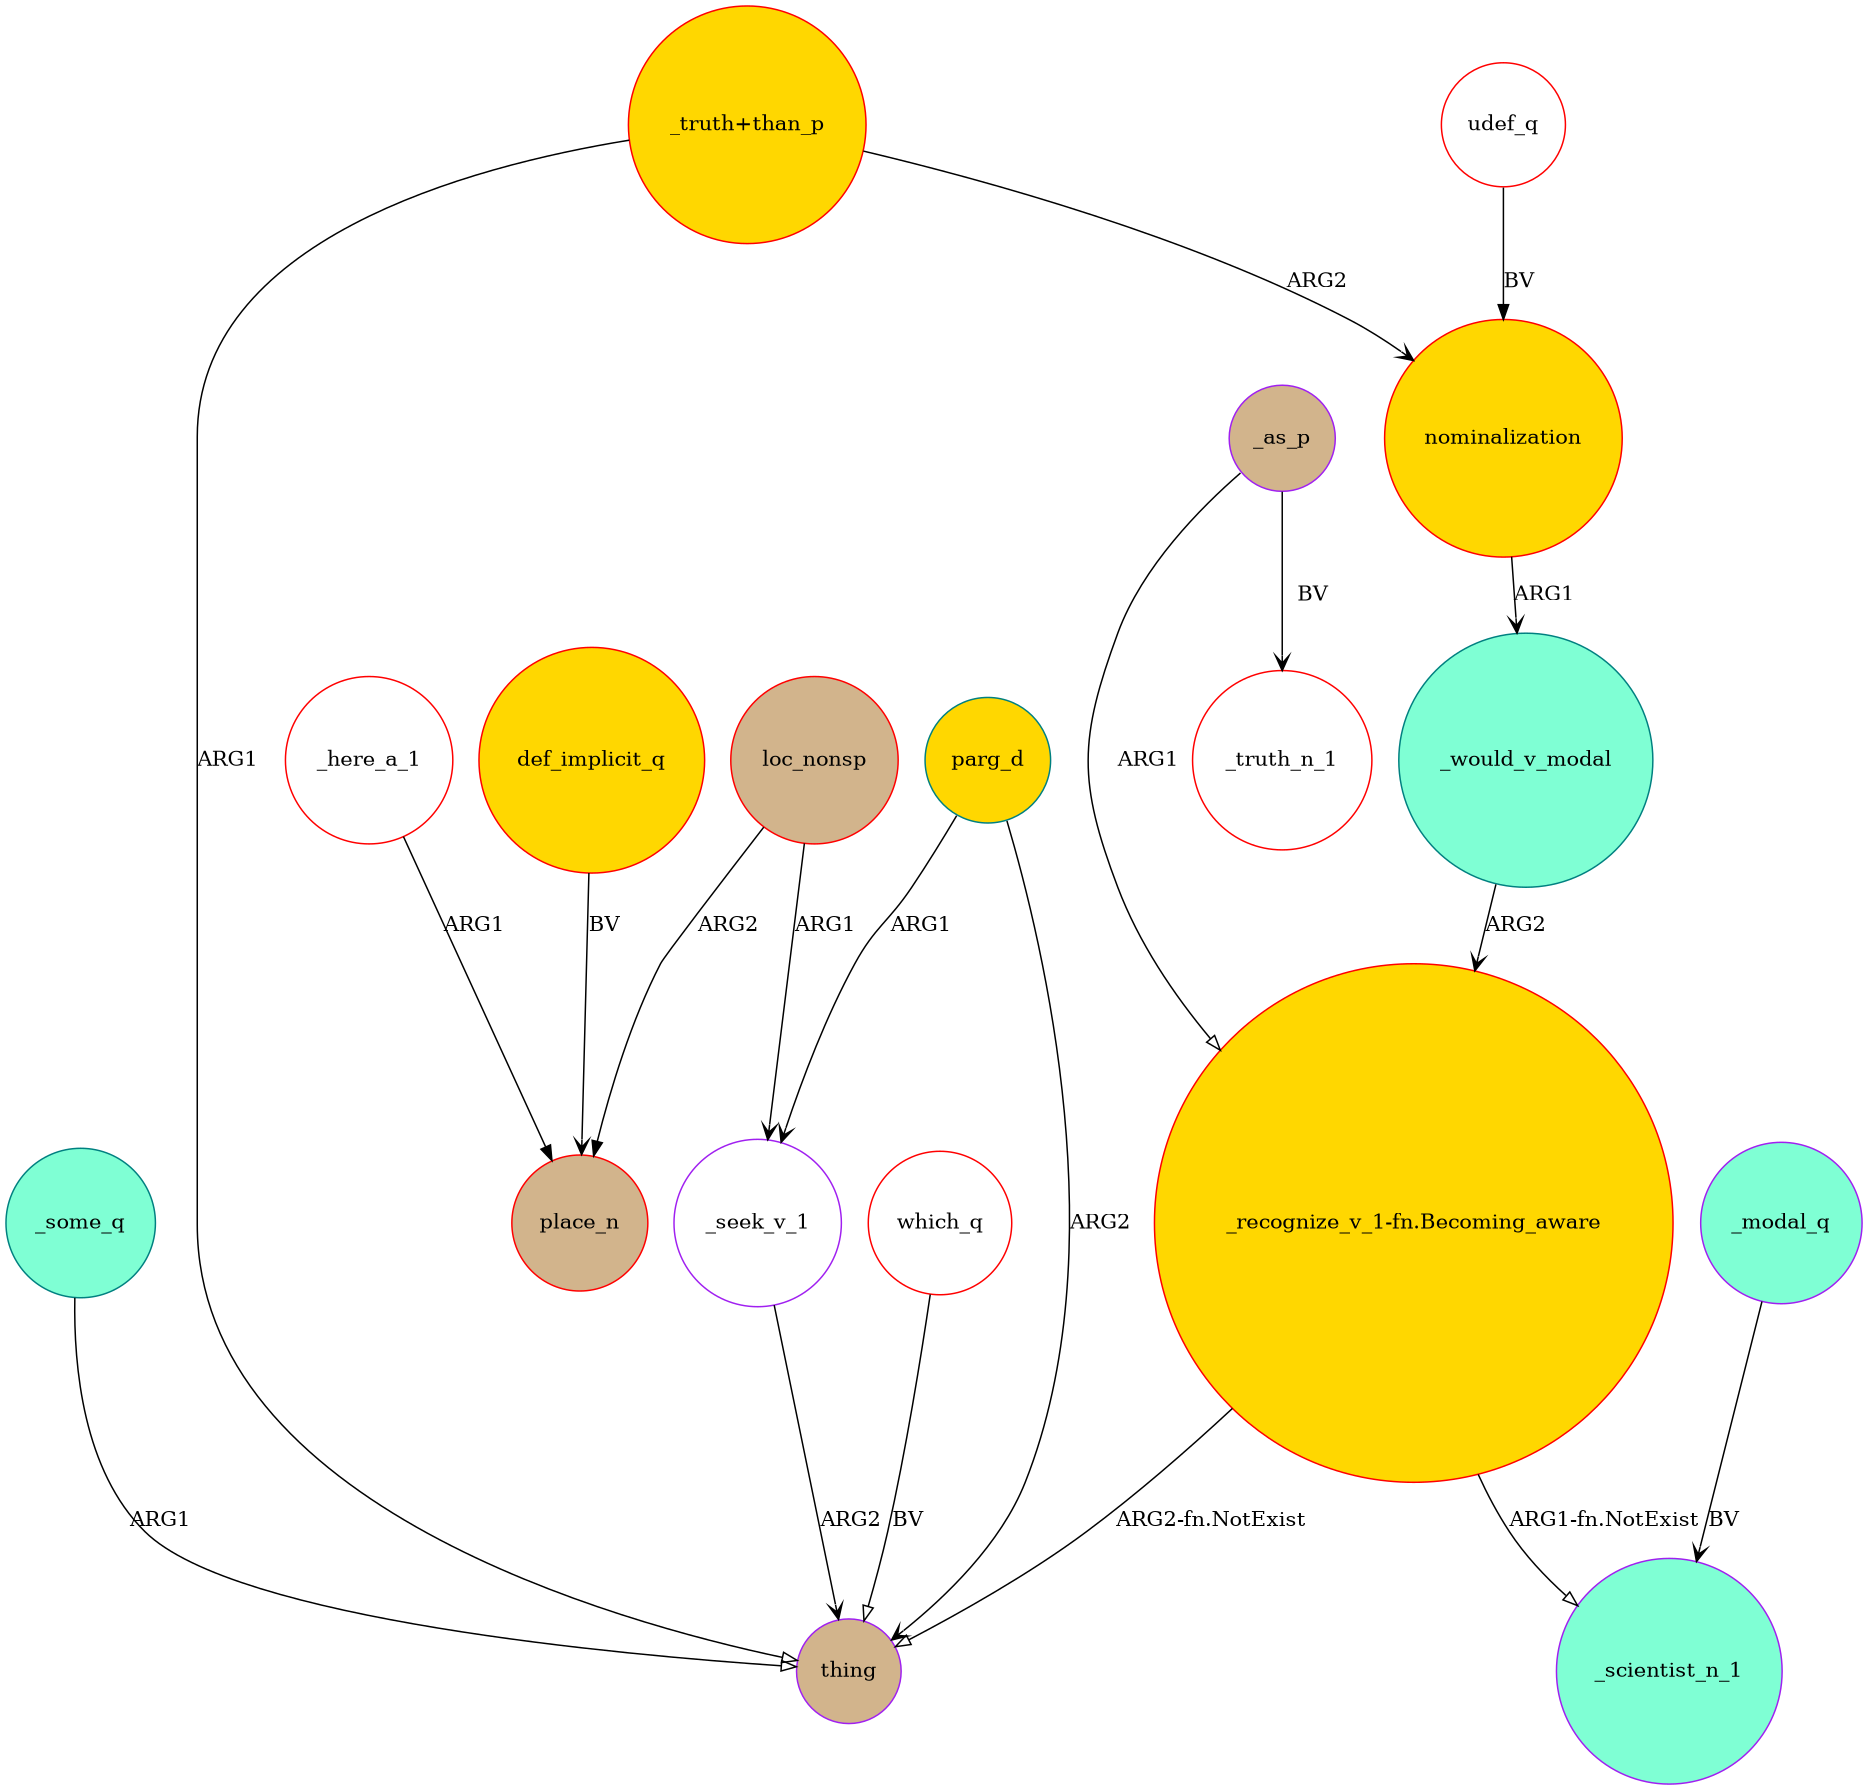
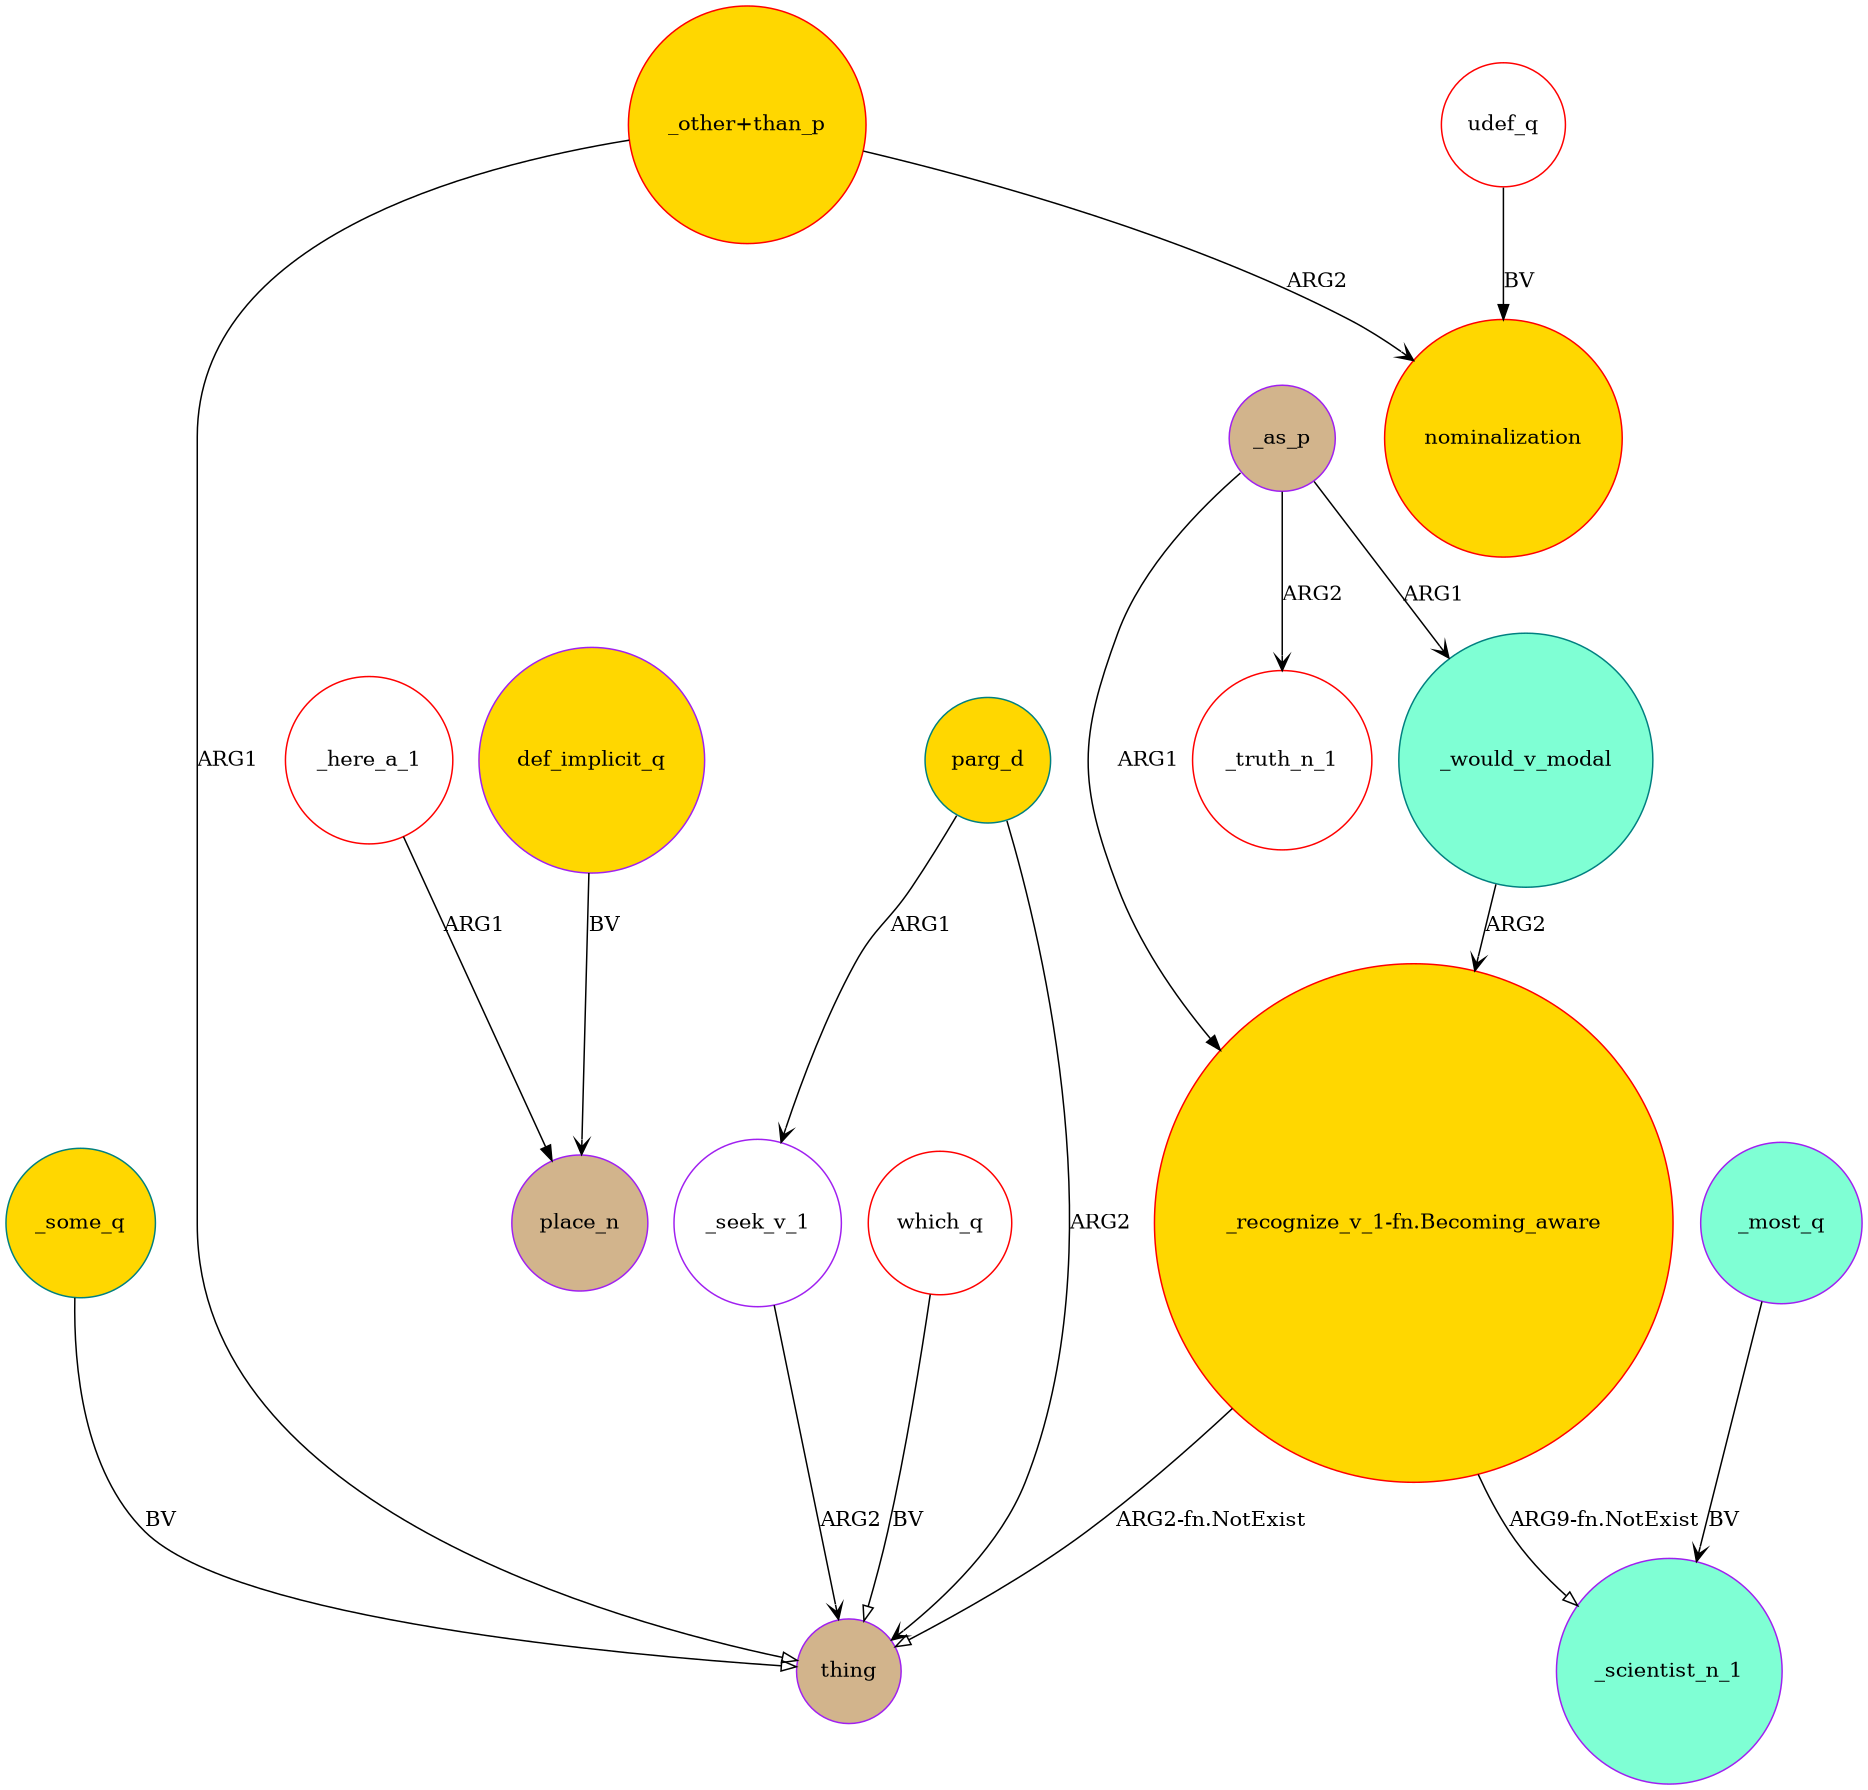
(747, 125) -> (747, 125)
(1514, 587) -> (1377, 564)
(1313, 595) -> (1313, 595)
(1089, 748) -> (1089, 748)
(592, 760) -> (592, 760)
(814, 760) -> none
(81, 1223) -> (81, 1223)
(580, 1223) -> (580, 1223)
(1781, 1223) -> (1781, 1223)
(161, 1520) -> (161, 1520)
(1604, 1520) -> (1604, 1520)
